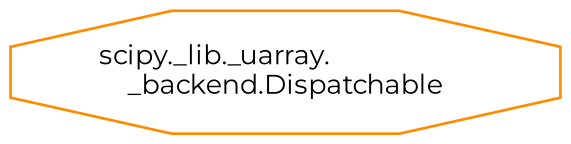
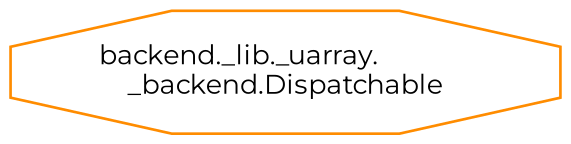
(285, 72) -> (285, 72)
